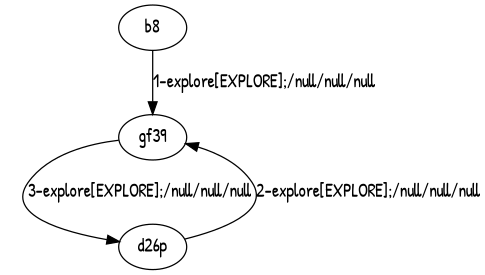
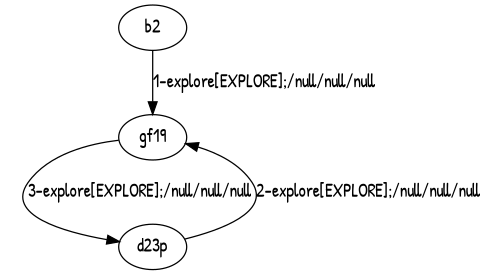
(153, 28) -> (153, 28)
(153, 137) -> (153, 137)
(153, 247) -> (153, 247)
